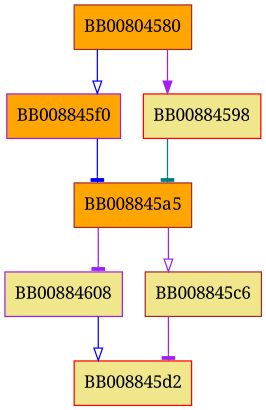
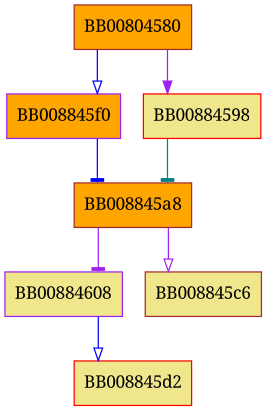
(133, 205) -> (133, 205)
(168, 335) -> none
